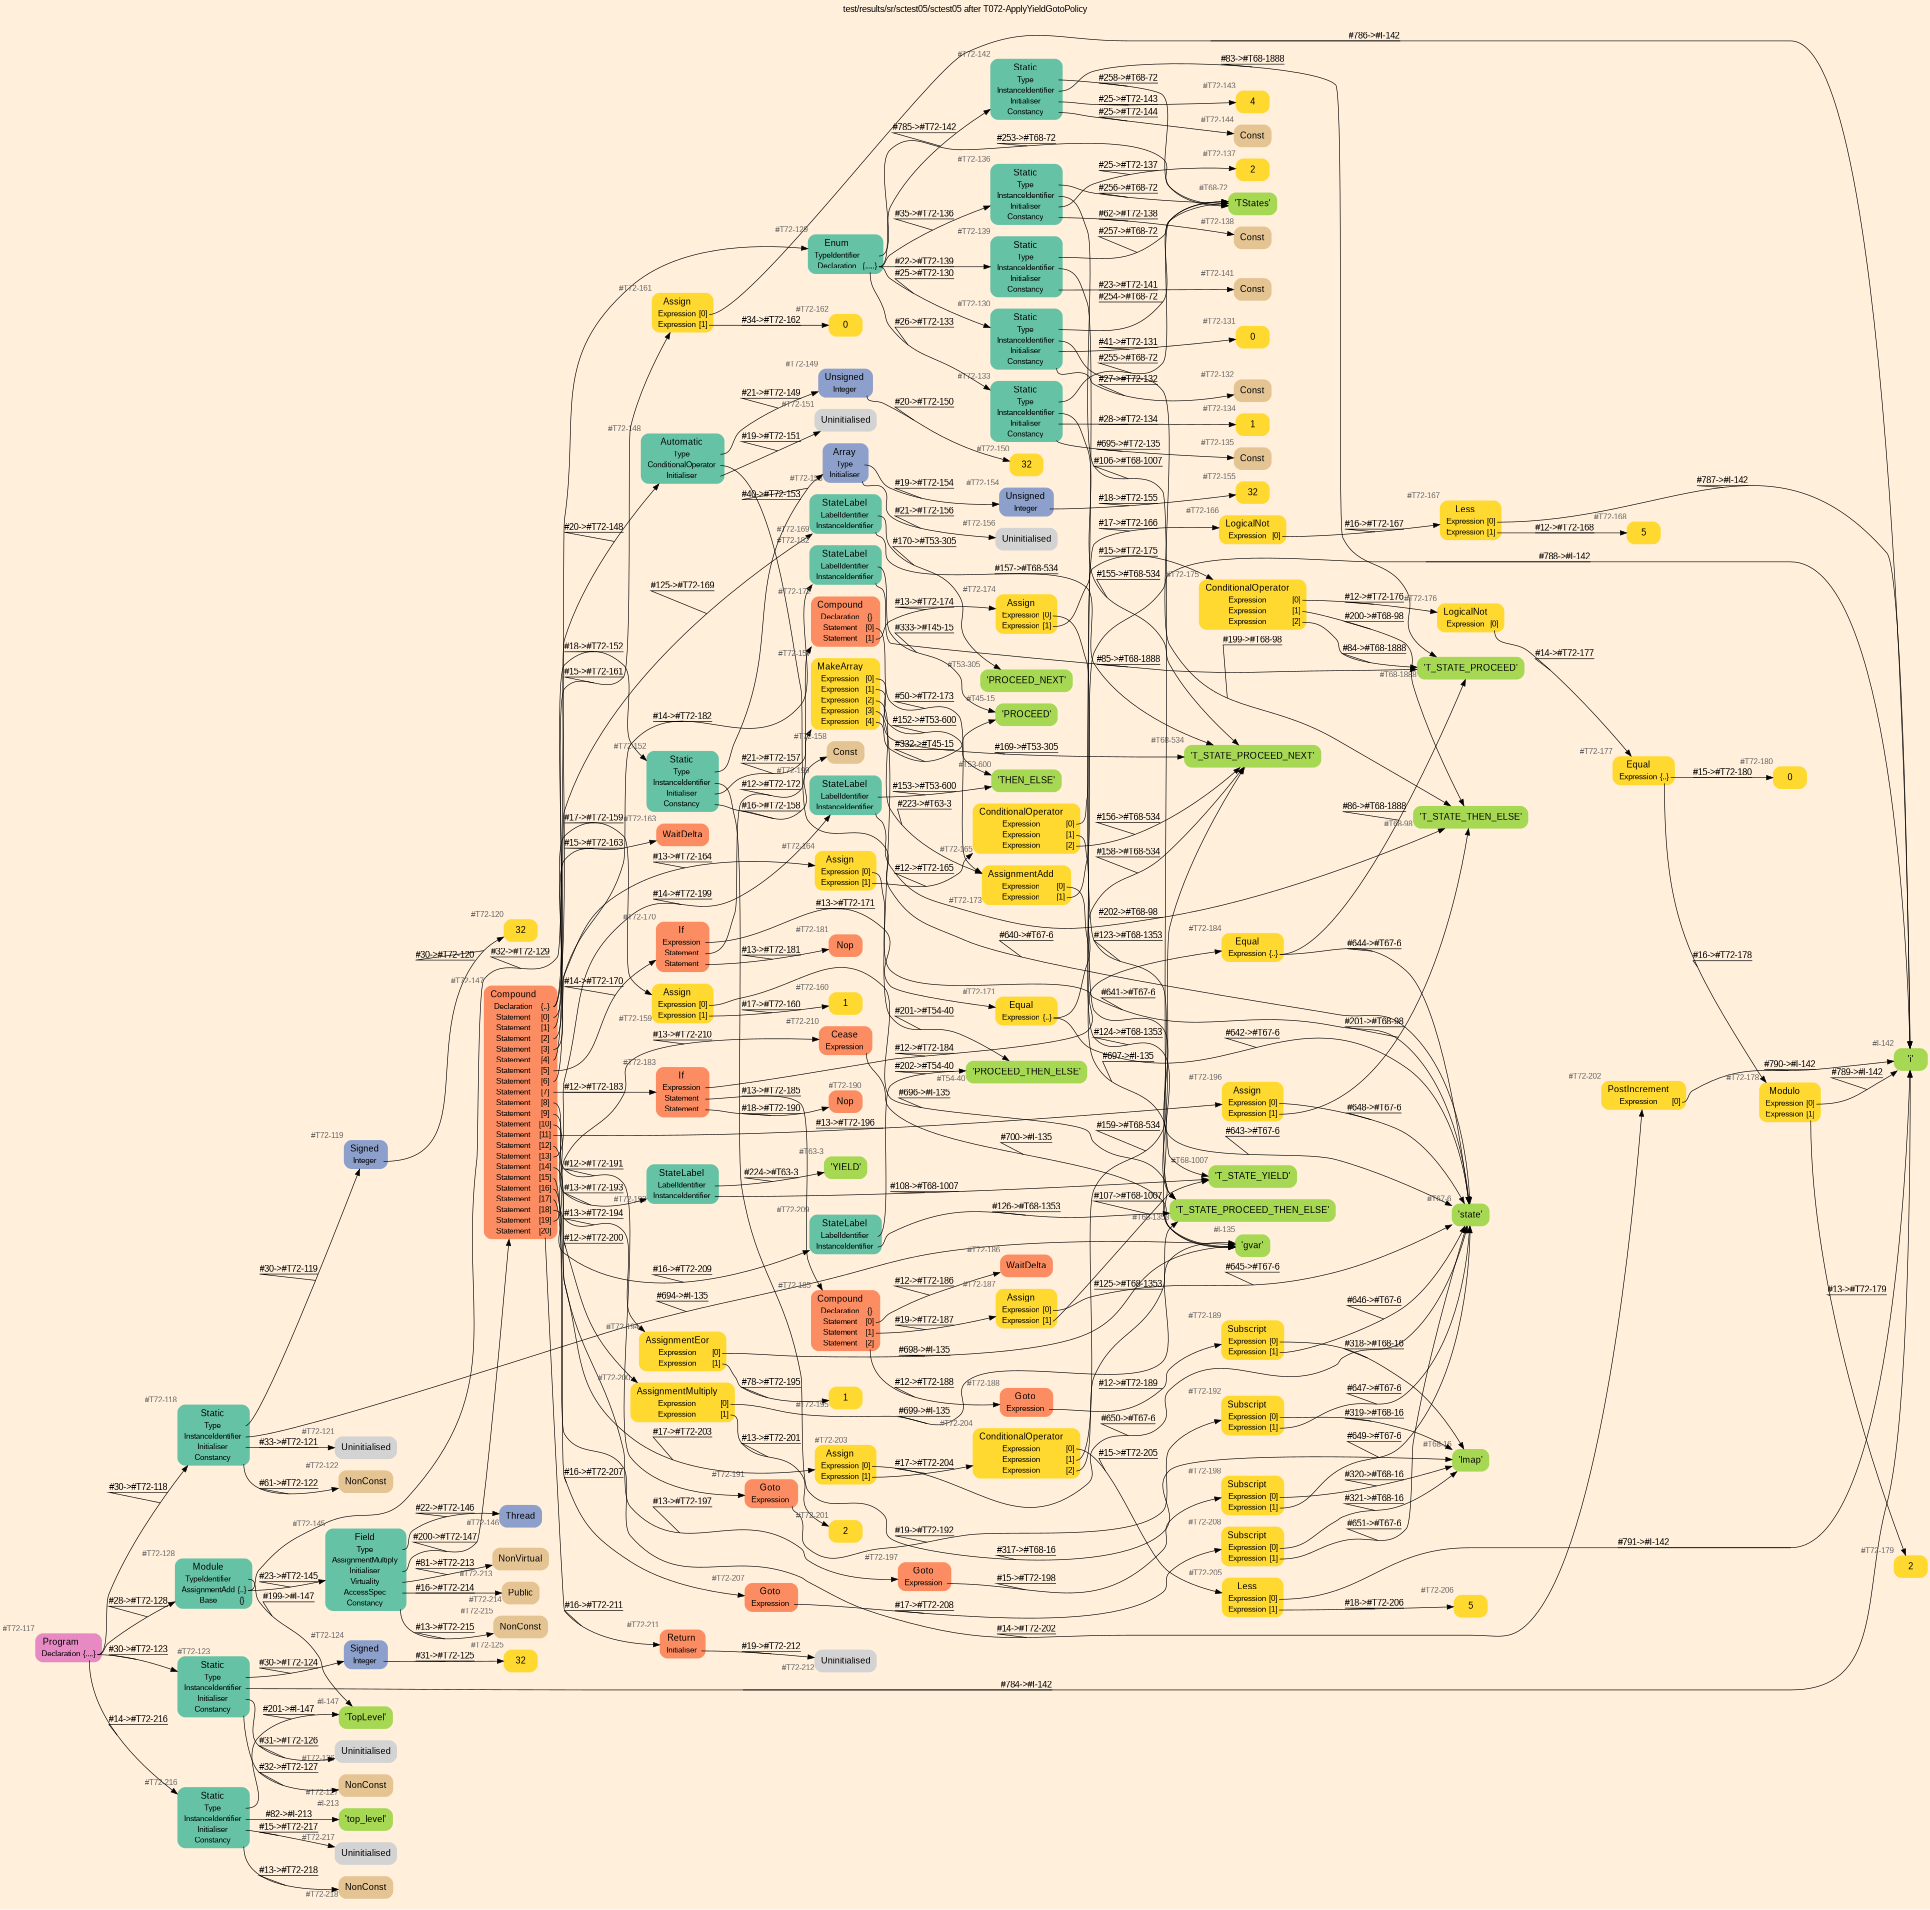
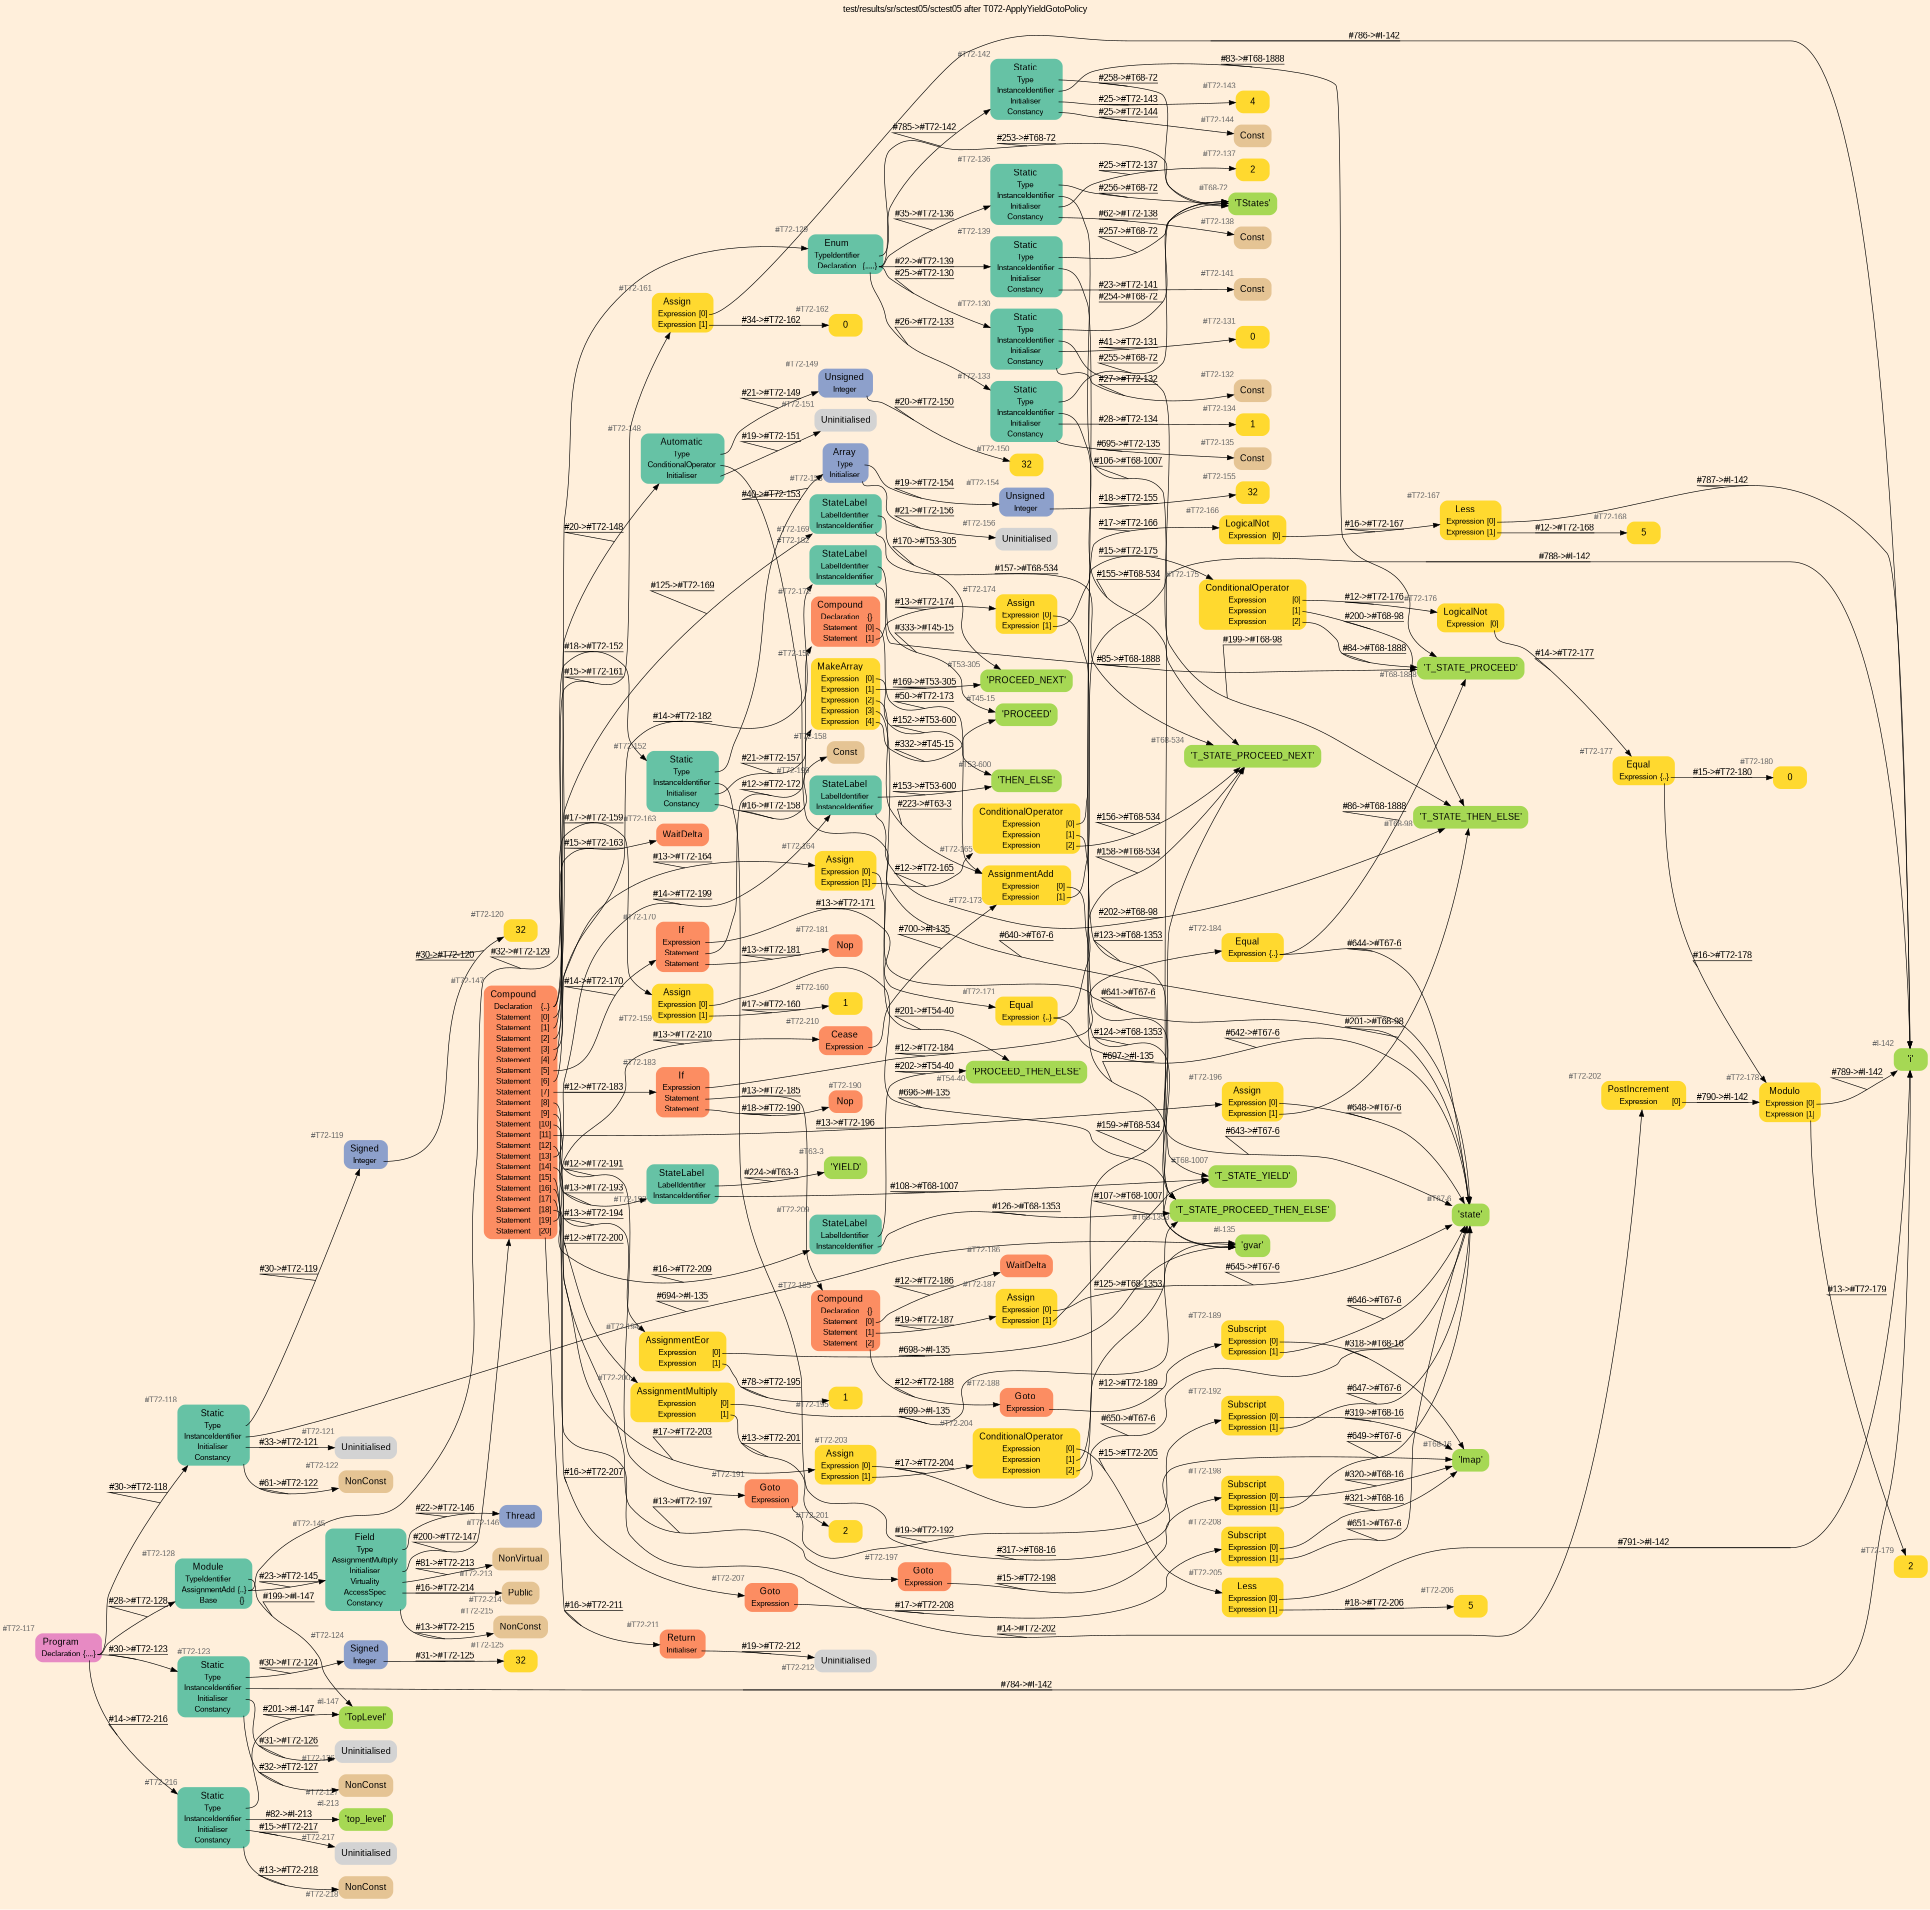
(1005, 754) -> (925, 688)
(1780, 1070) -> (1717, 1102)
(1041, 1158) -> (918, 971)
